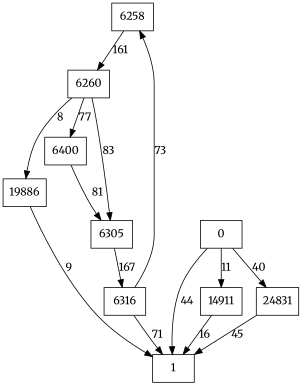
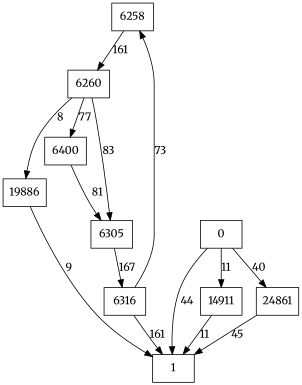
(278, 301) -> (278, 301)
(157, 335) -> (157, 335)
(205, 335) -> (205, 335)
